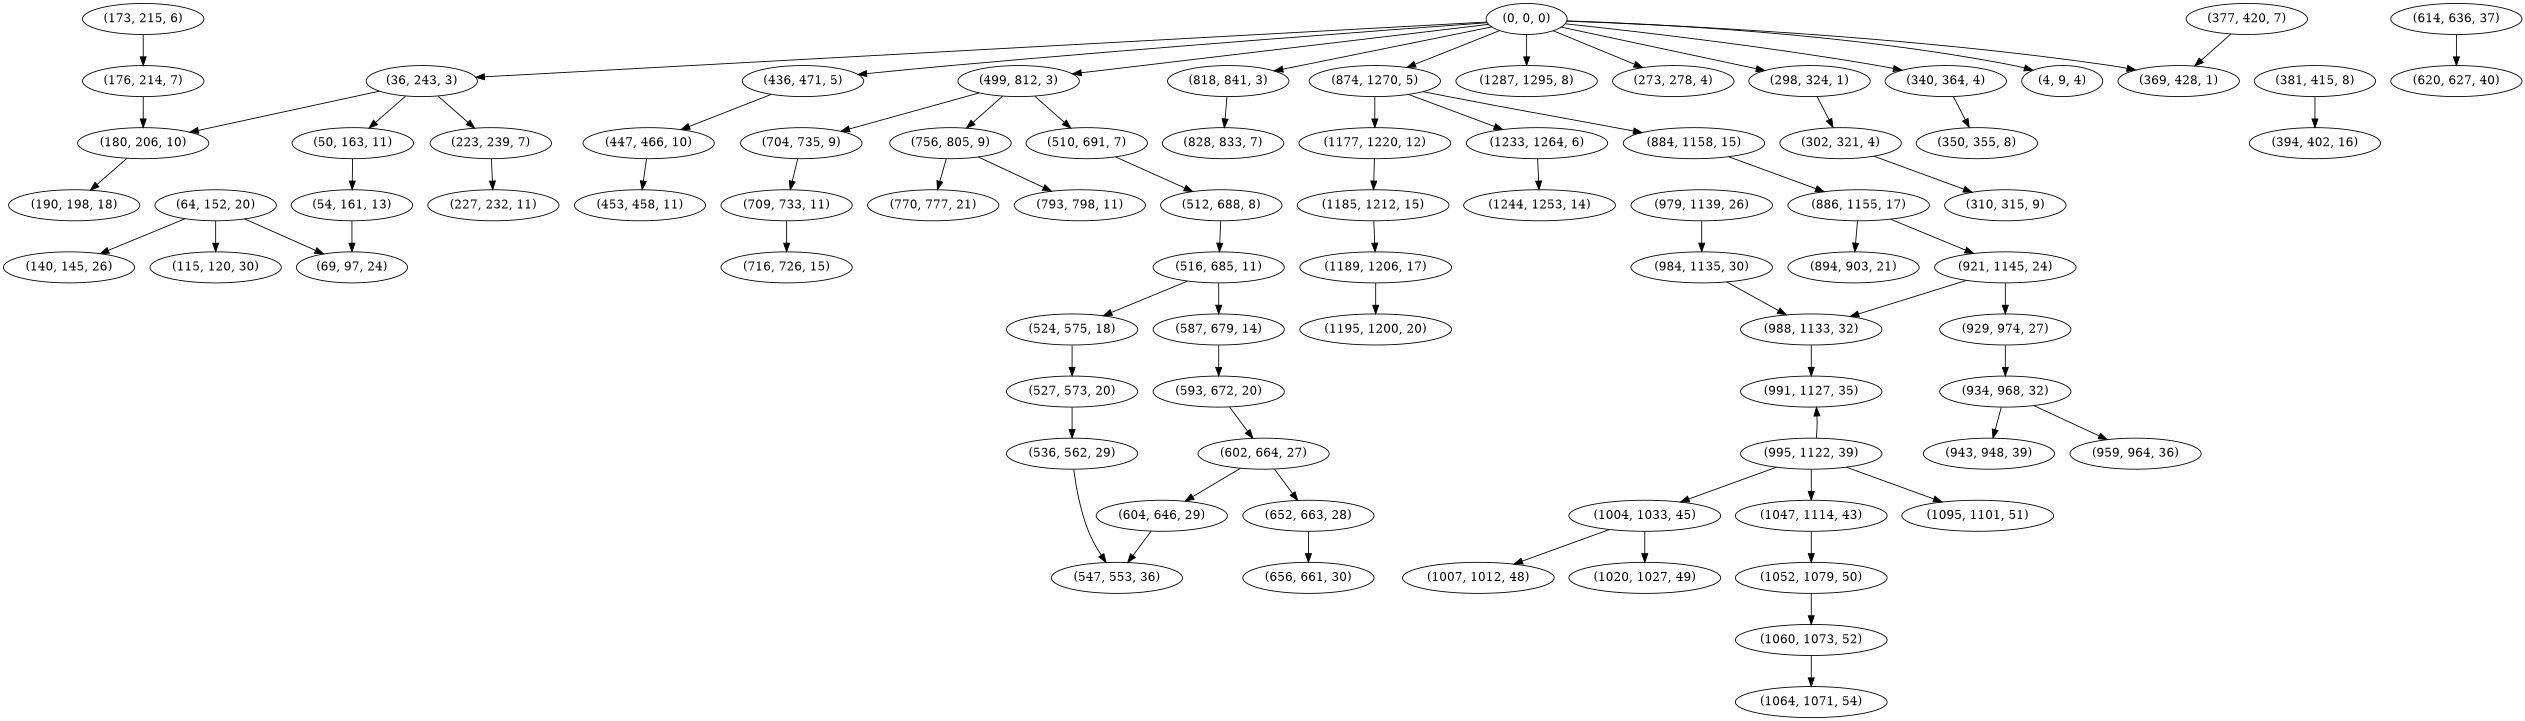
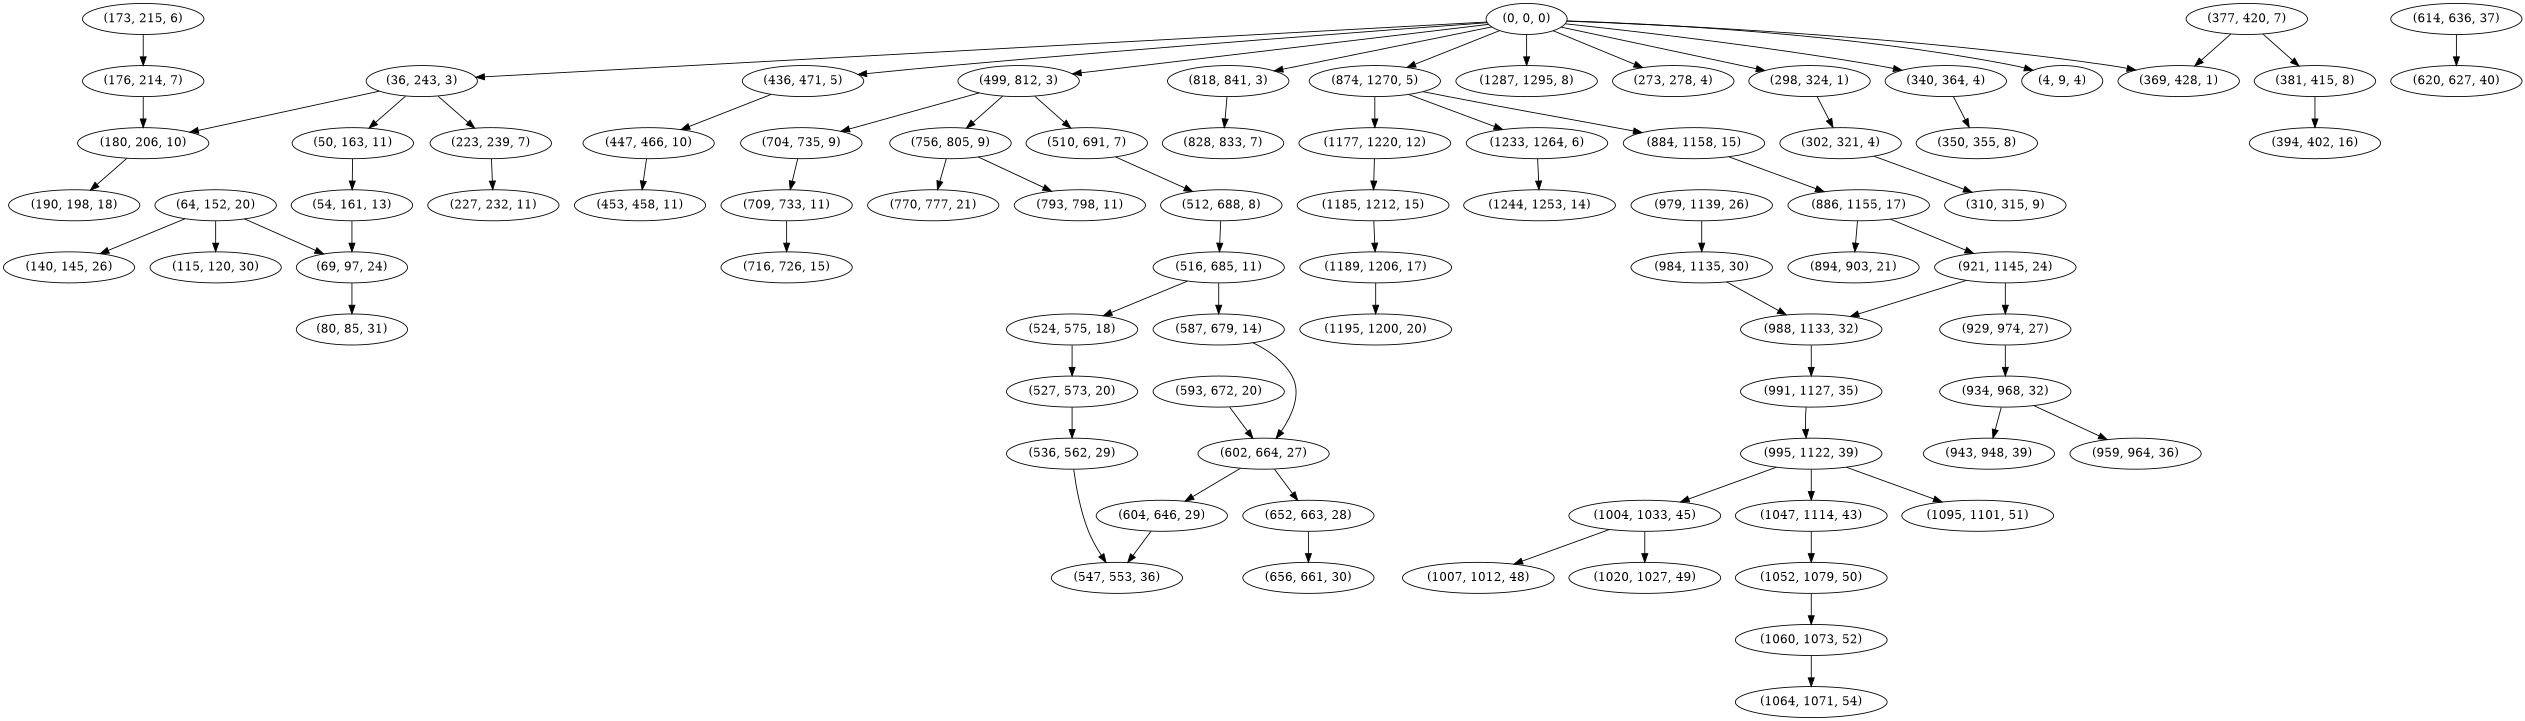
none -> (2278, 47)
none -> (352, 329)
(1219, 356) -> (1293, 379)
(1817, 427) -> (1805, 418)
